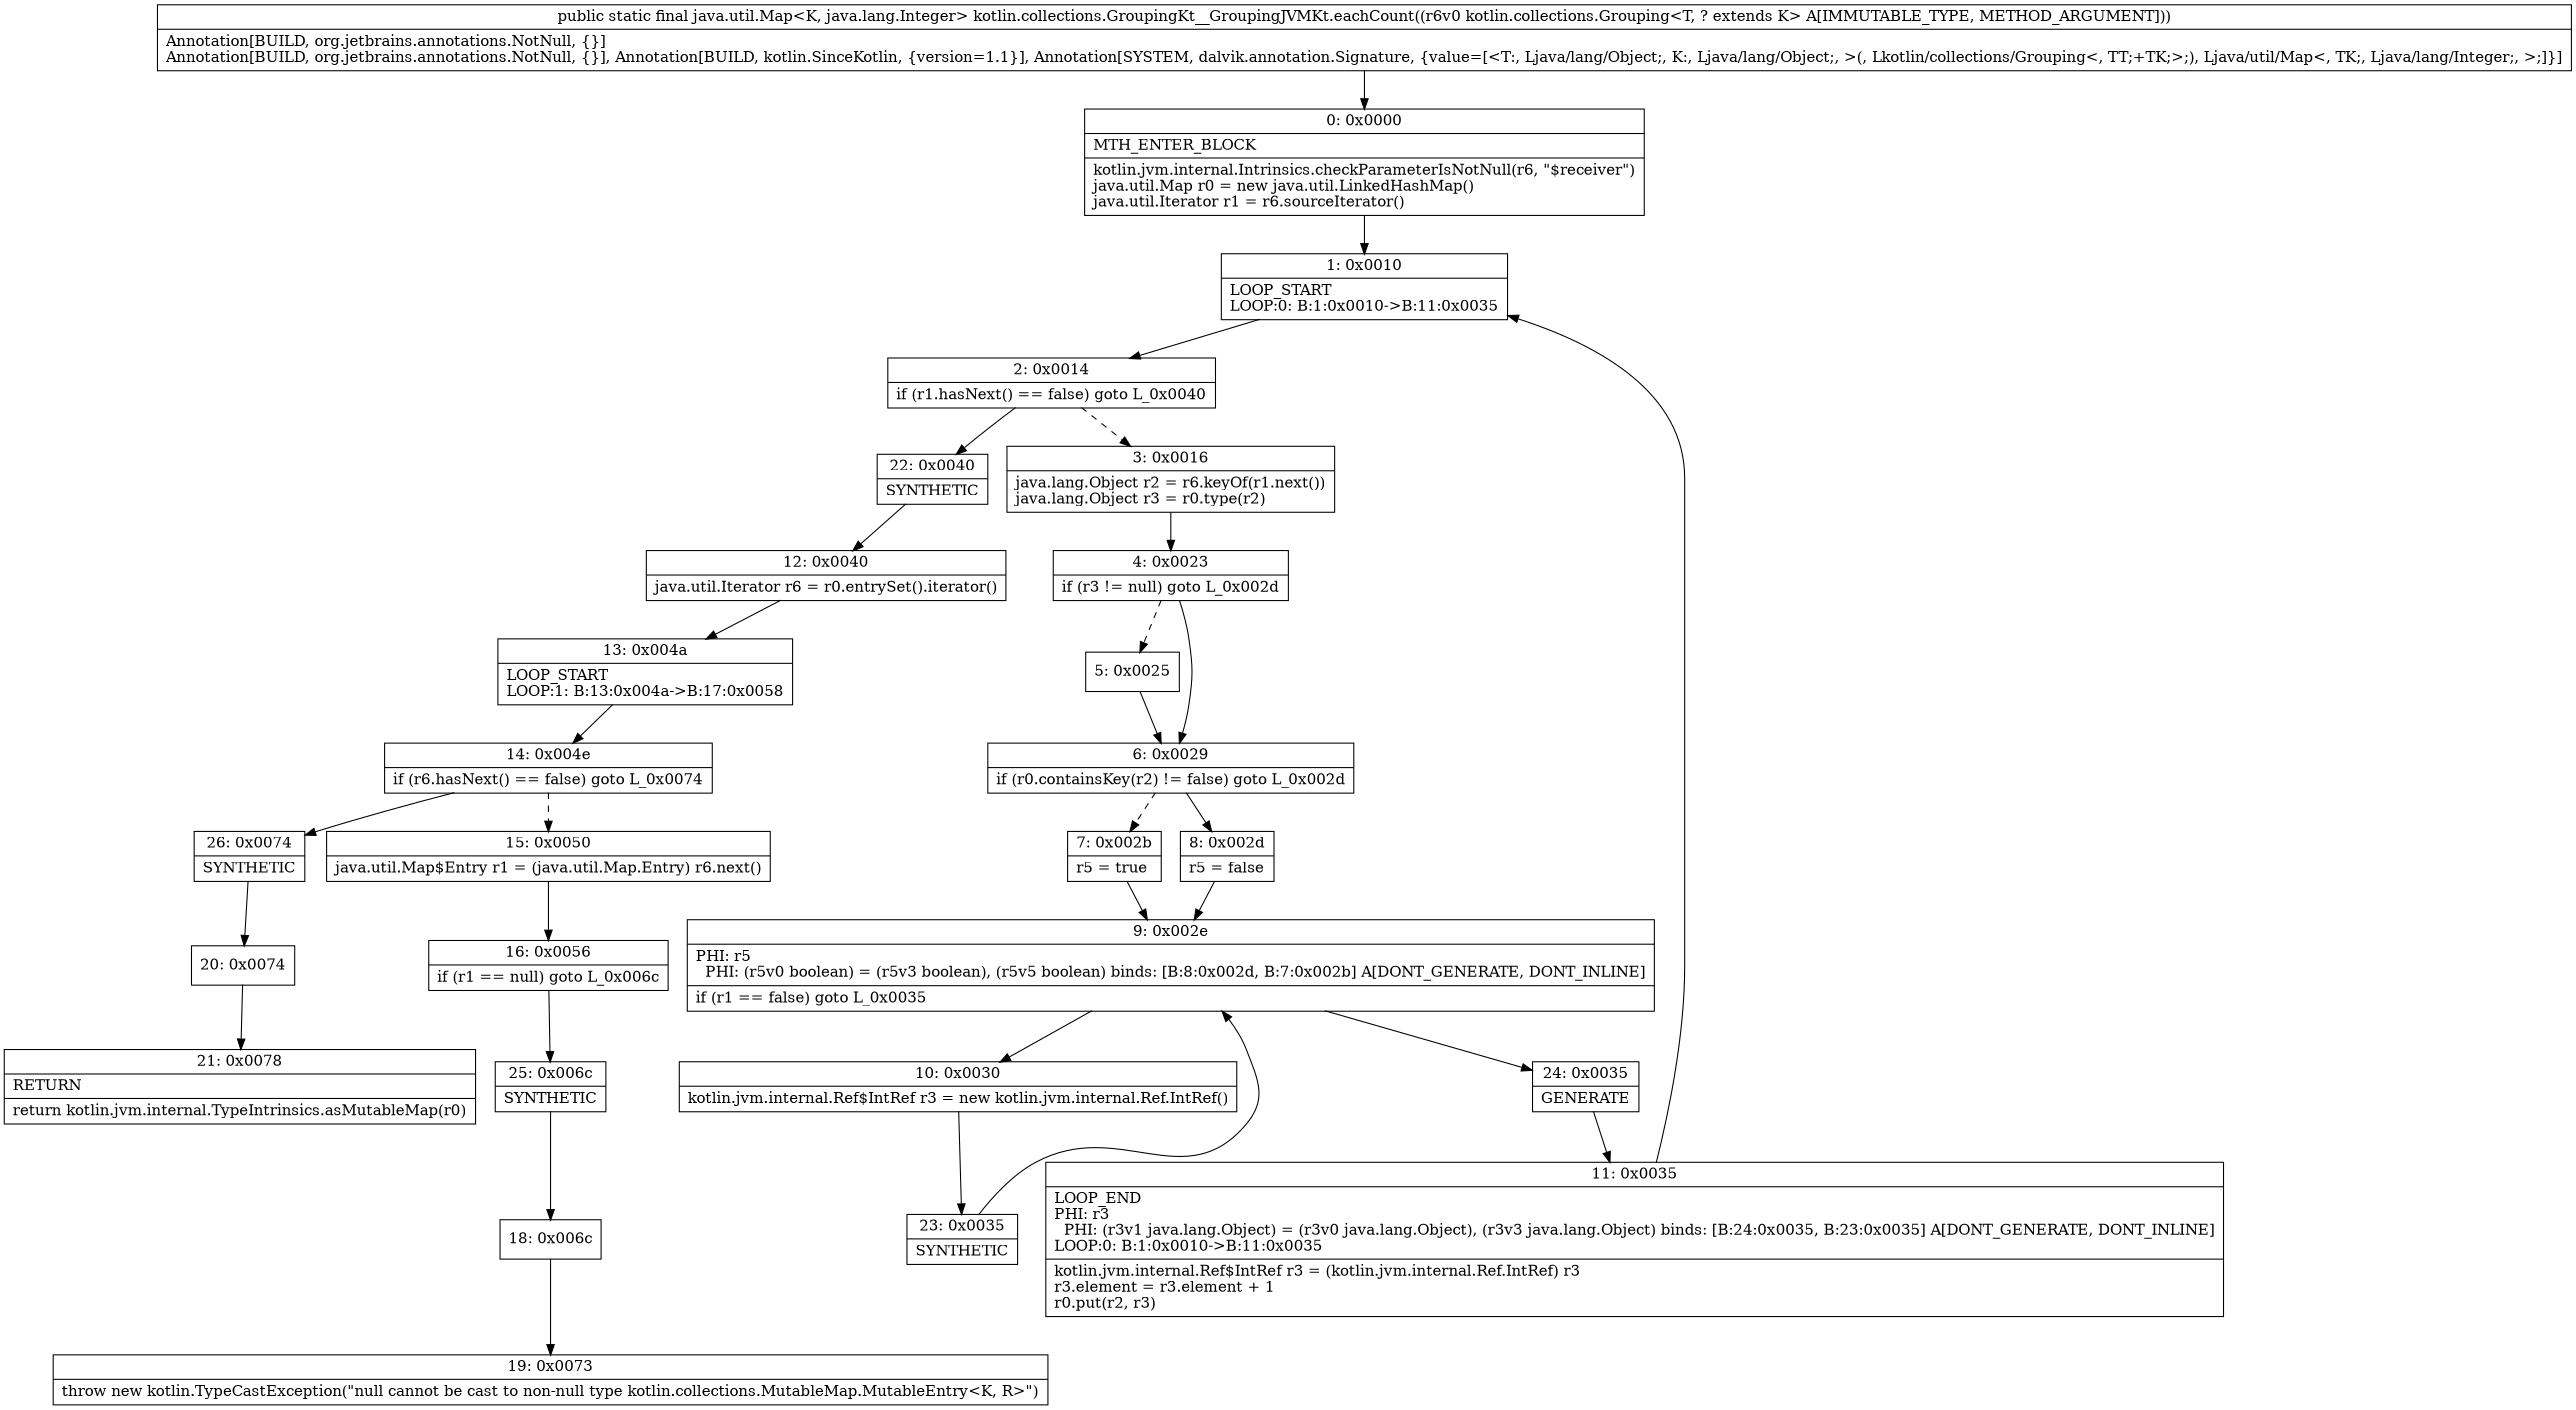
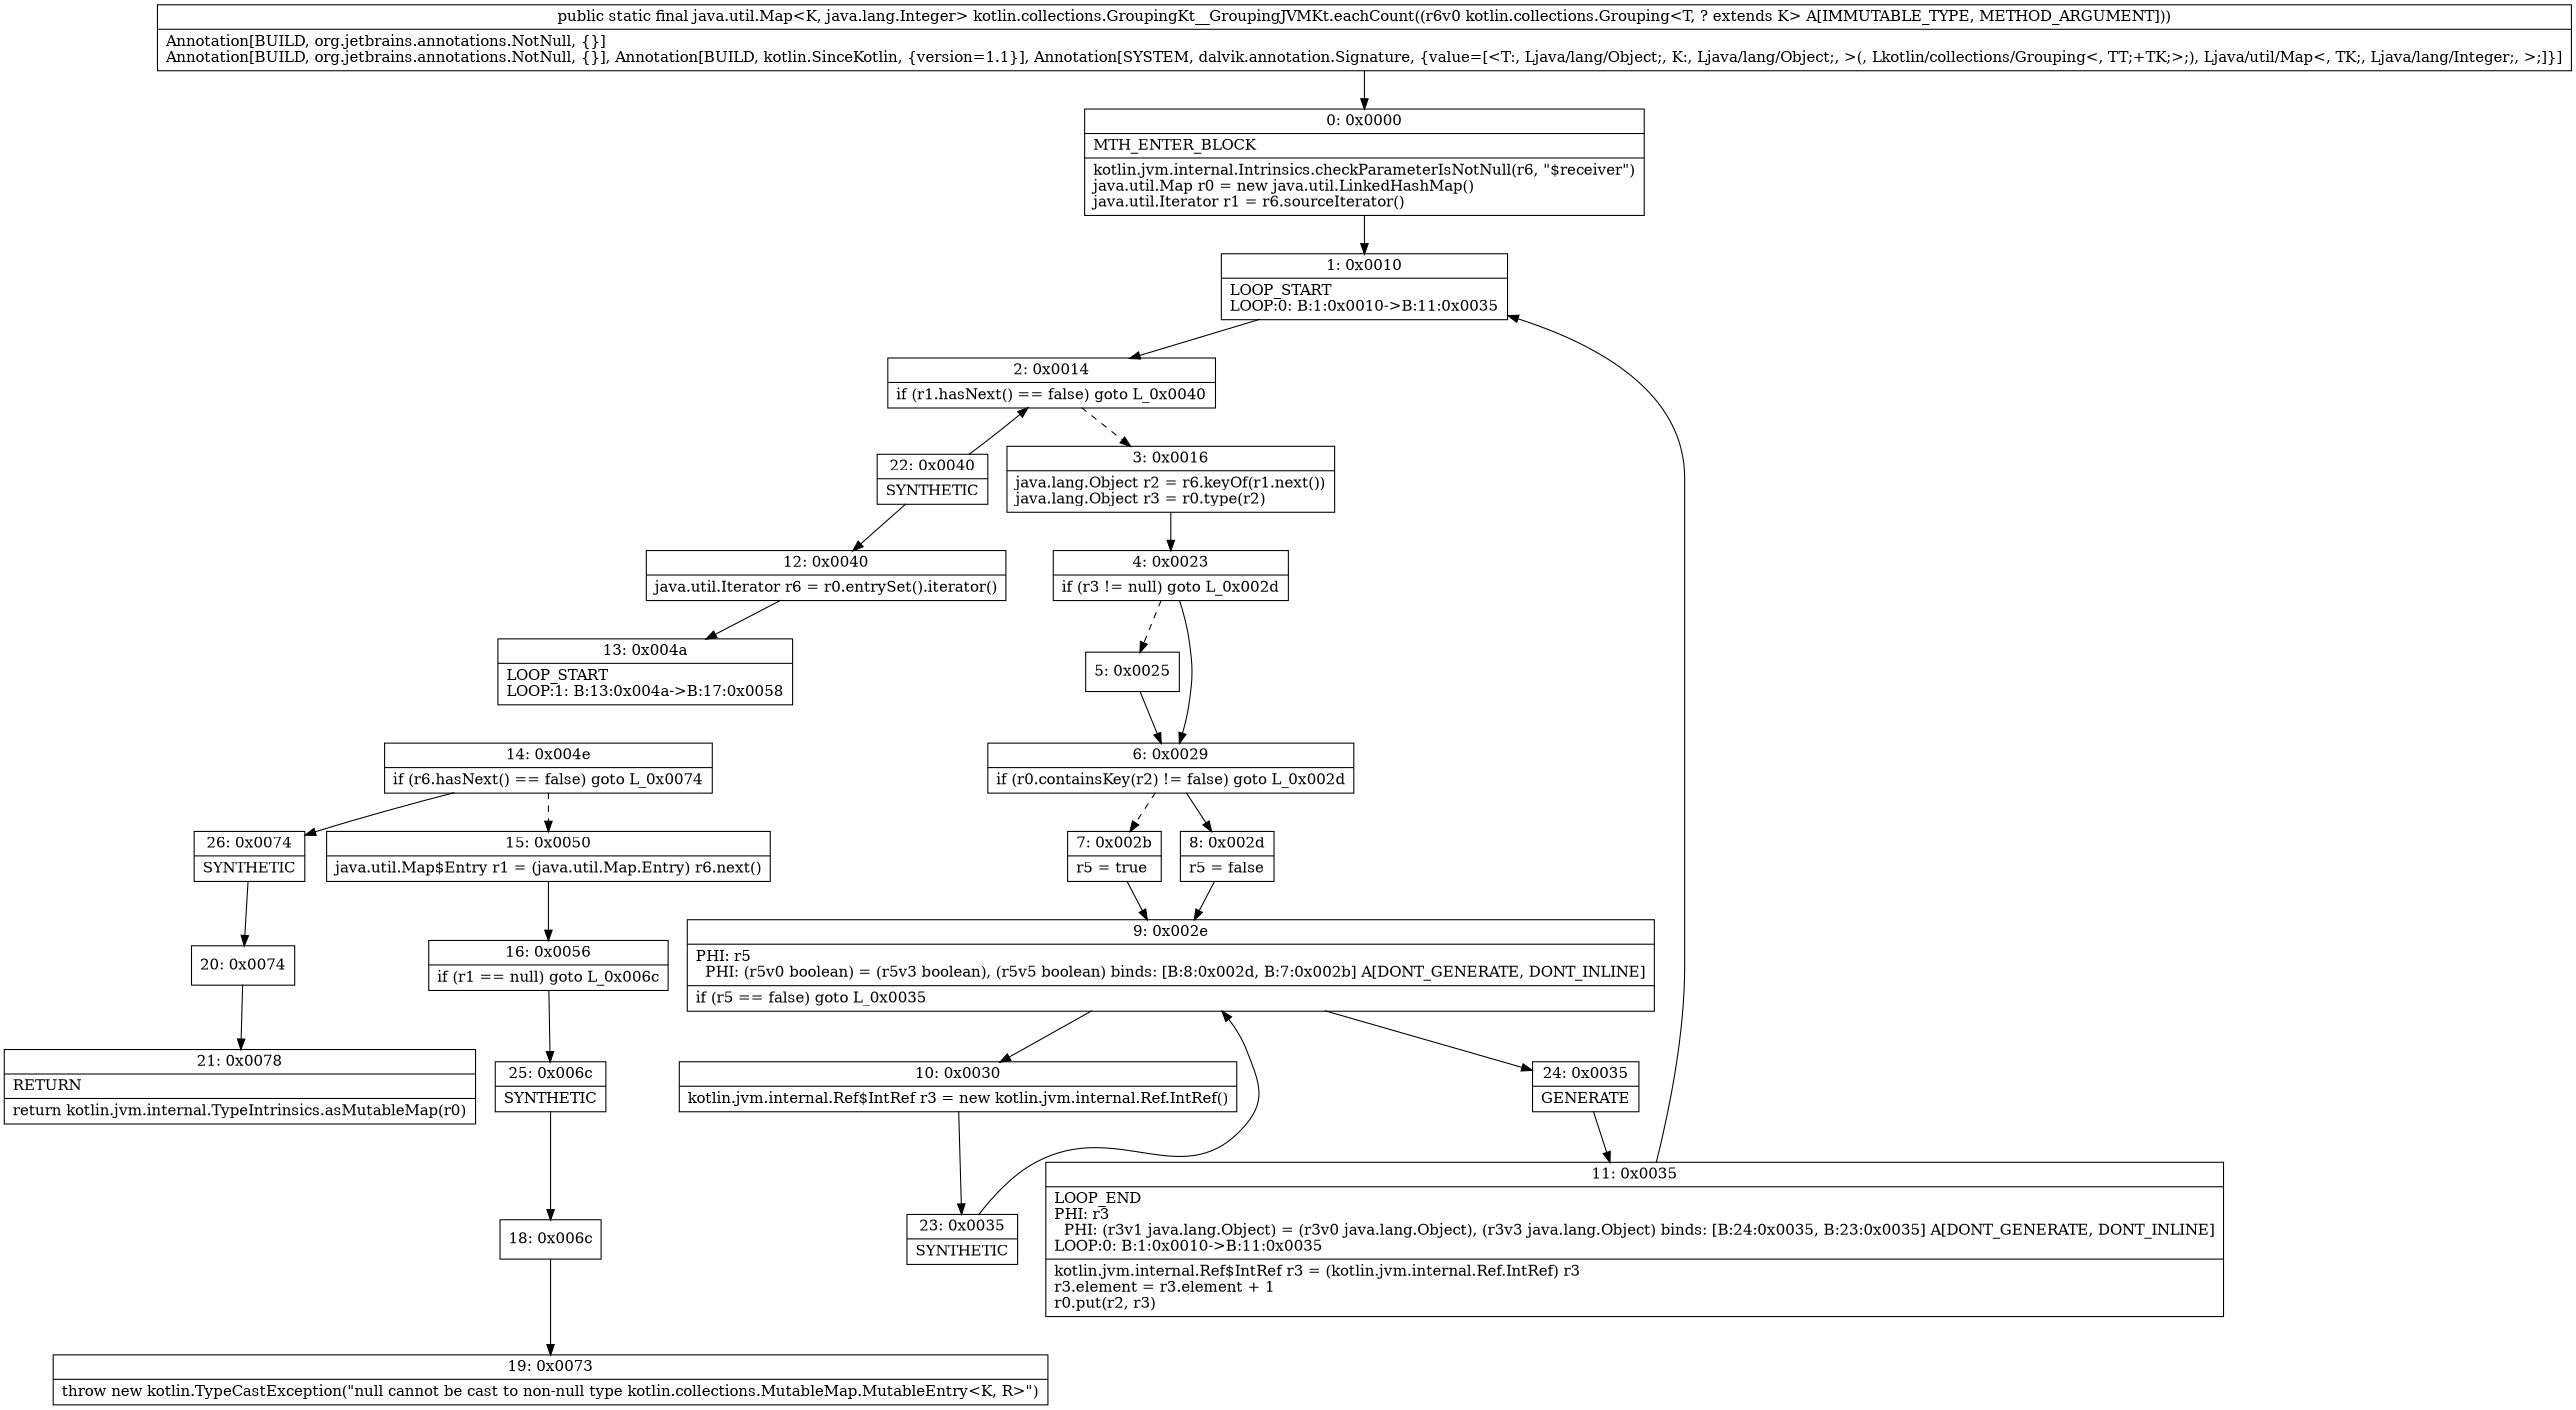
(990, 427) -> (994, 435)
(597, 720) -> none
(811, 998) -> (811, 998)
